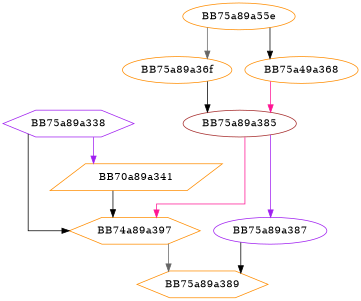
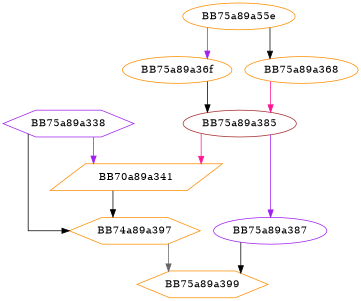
(207, 39) -> (207, 39)
(302, 70) -> (302, 70)
(231, 204) -> (201, 145)
(202, 284) -> (202, 284)
